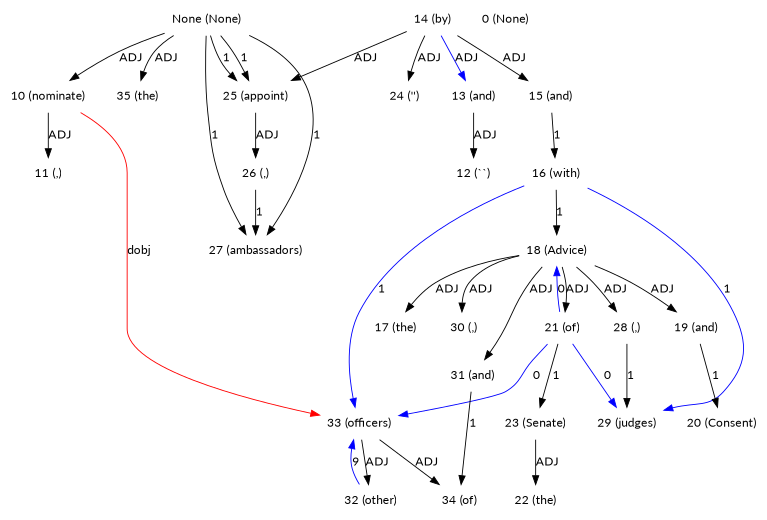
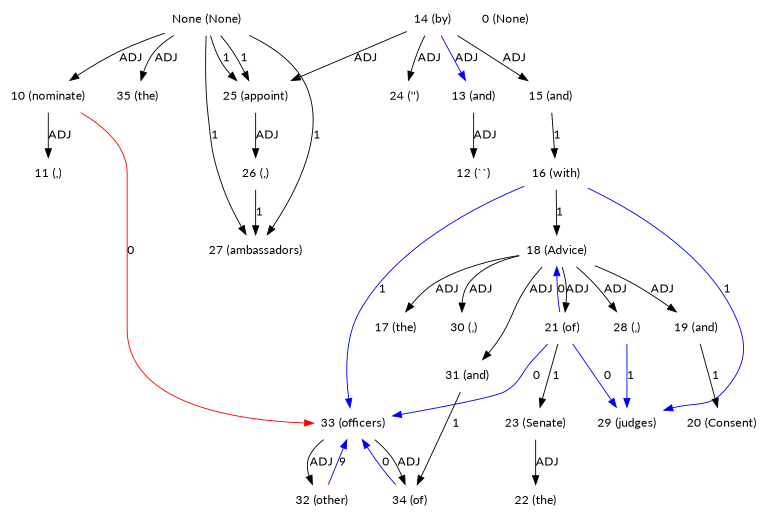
(139, 251) -> (131, 251)
(627, 371) -> (627, 371)
none -> (381, 467)
